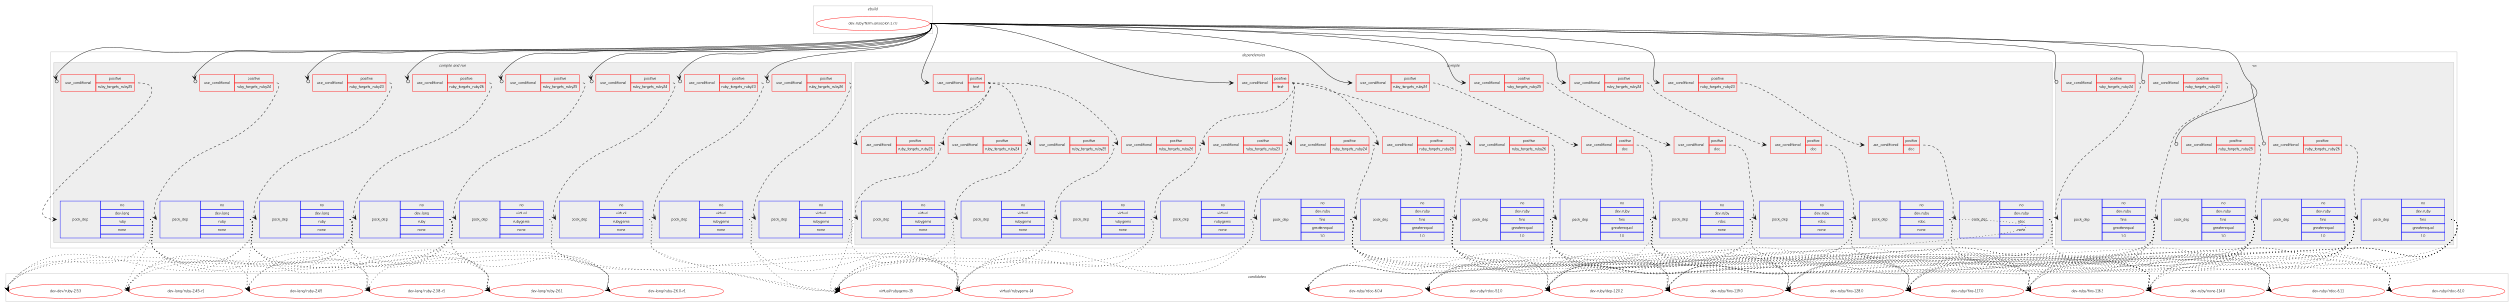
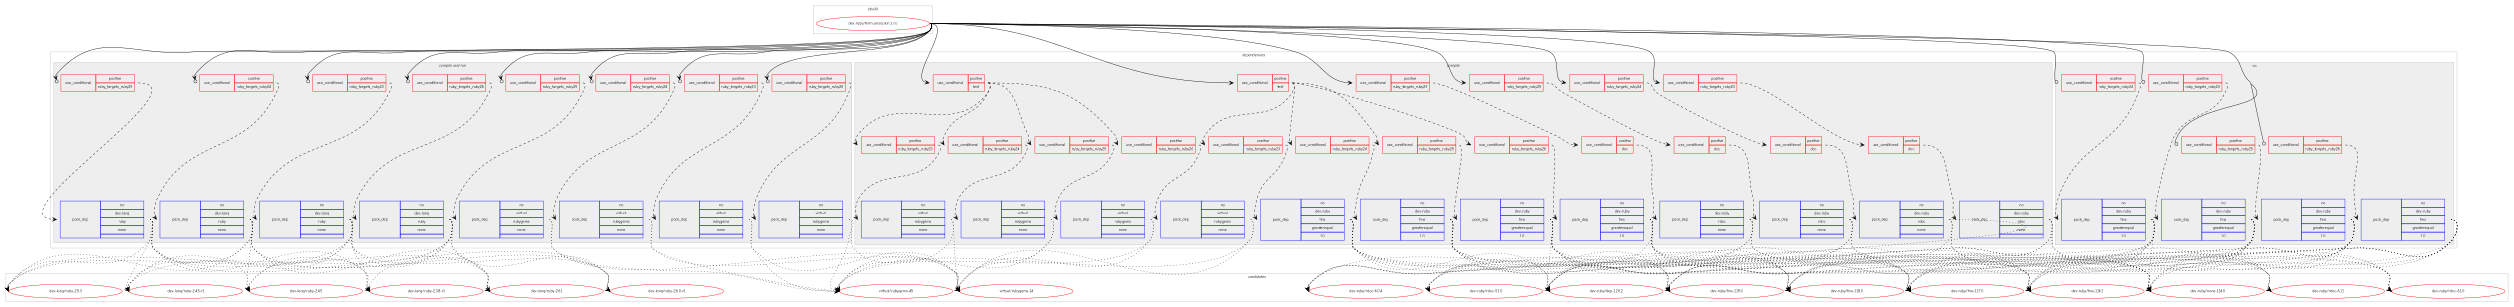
(66, 291) -> (66, 291)
(896, 291) -> (896, 291)
(1847, 291) -> (1847, 291)
